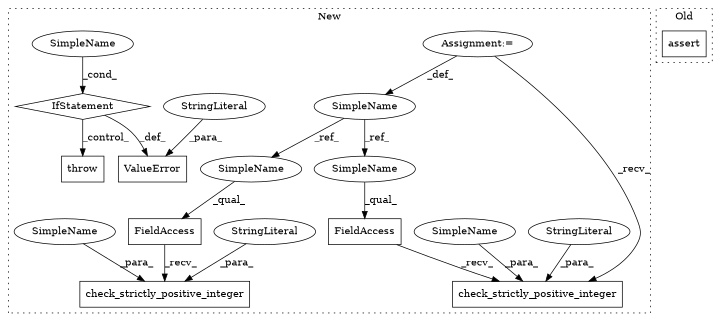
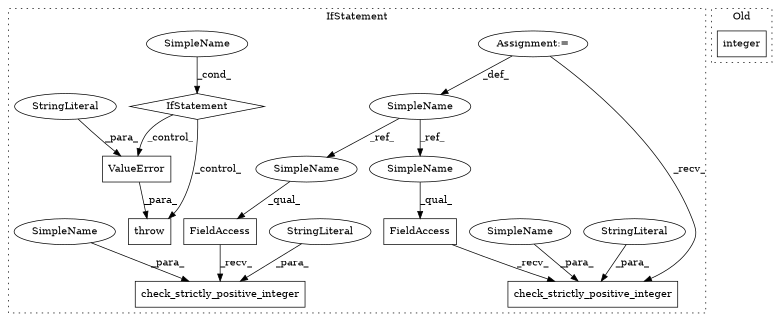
(330, 17) -> (357, 17)
(684, 44) -> (742, 44)
(153, 138) -> (171, 138)
none -> (142, 197)
